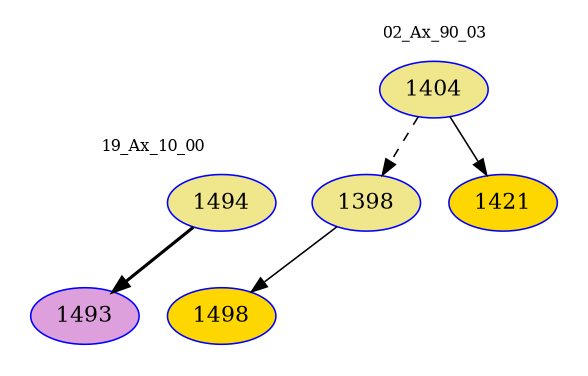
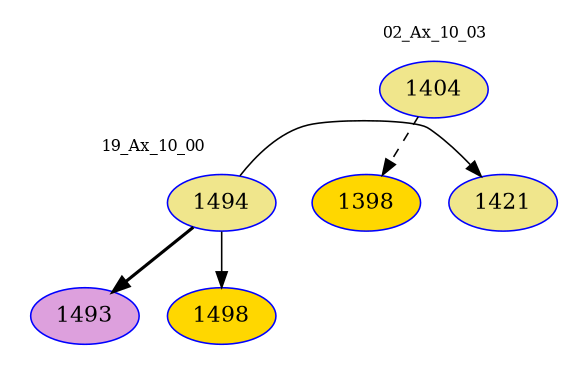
(435, 34) -> (435, 34)
(464, 139) -> (353, 121)
(366, 203) -> (366, 203)
(503, 203) -> (503, 203)
(301, 254) -> (222, 252)
